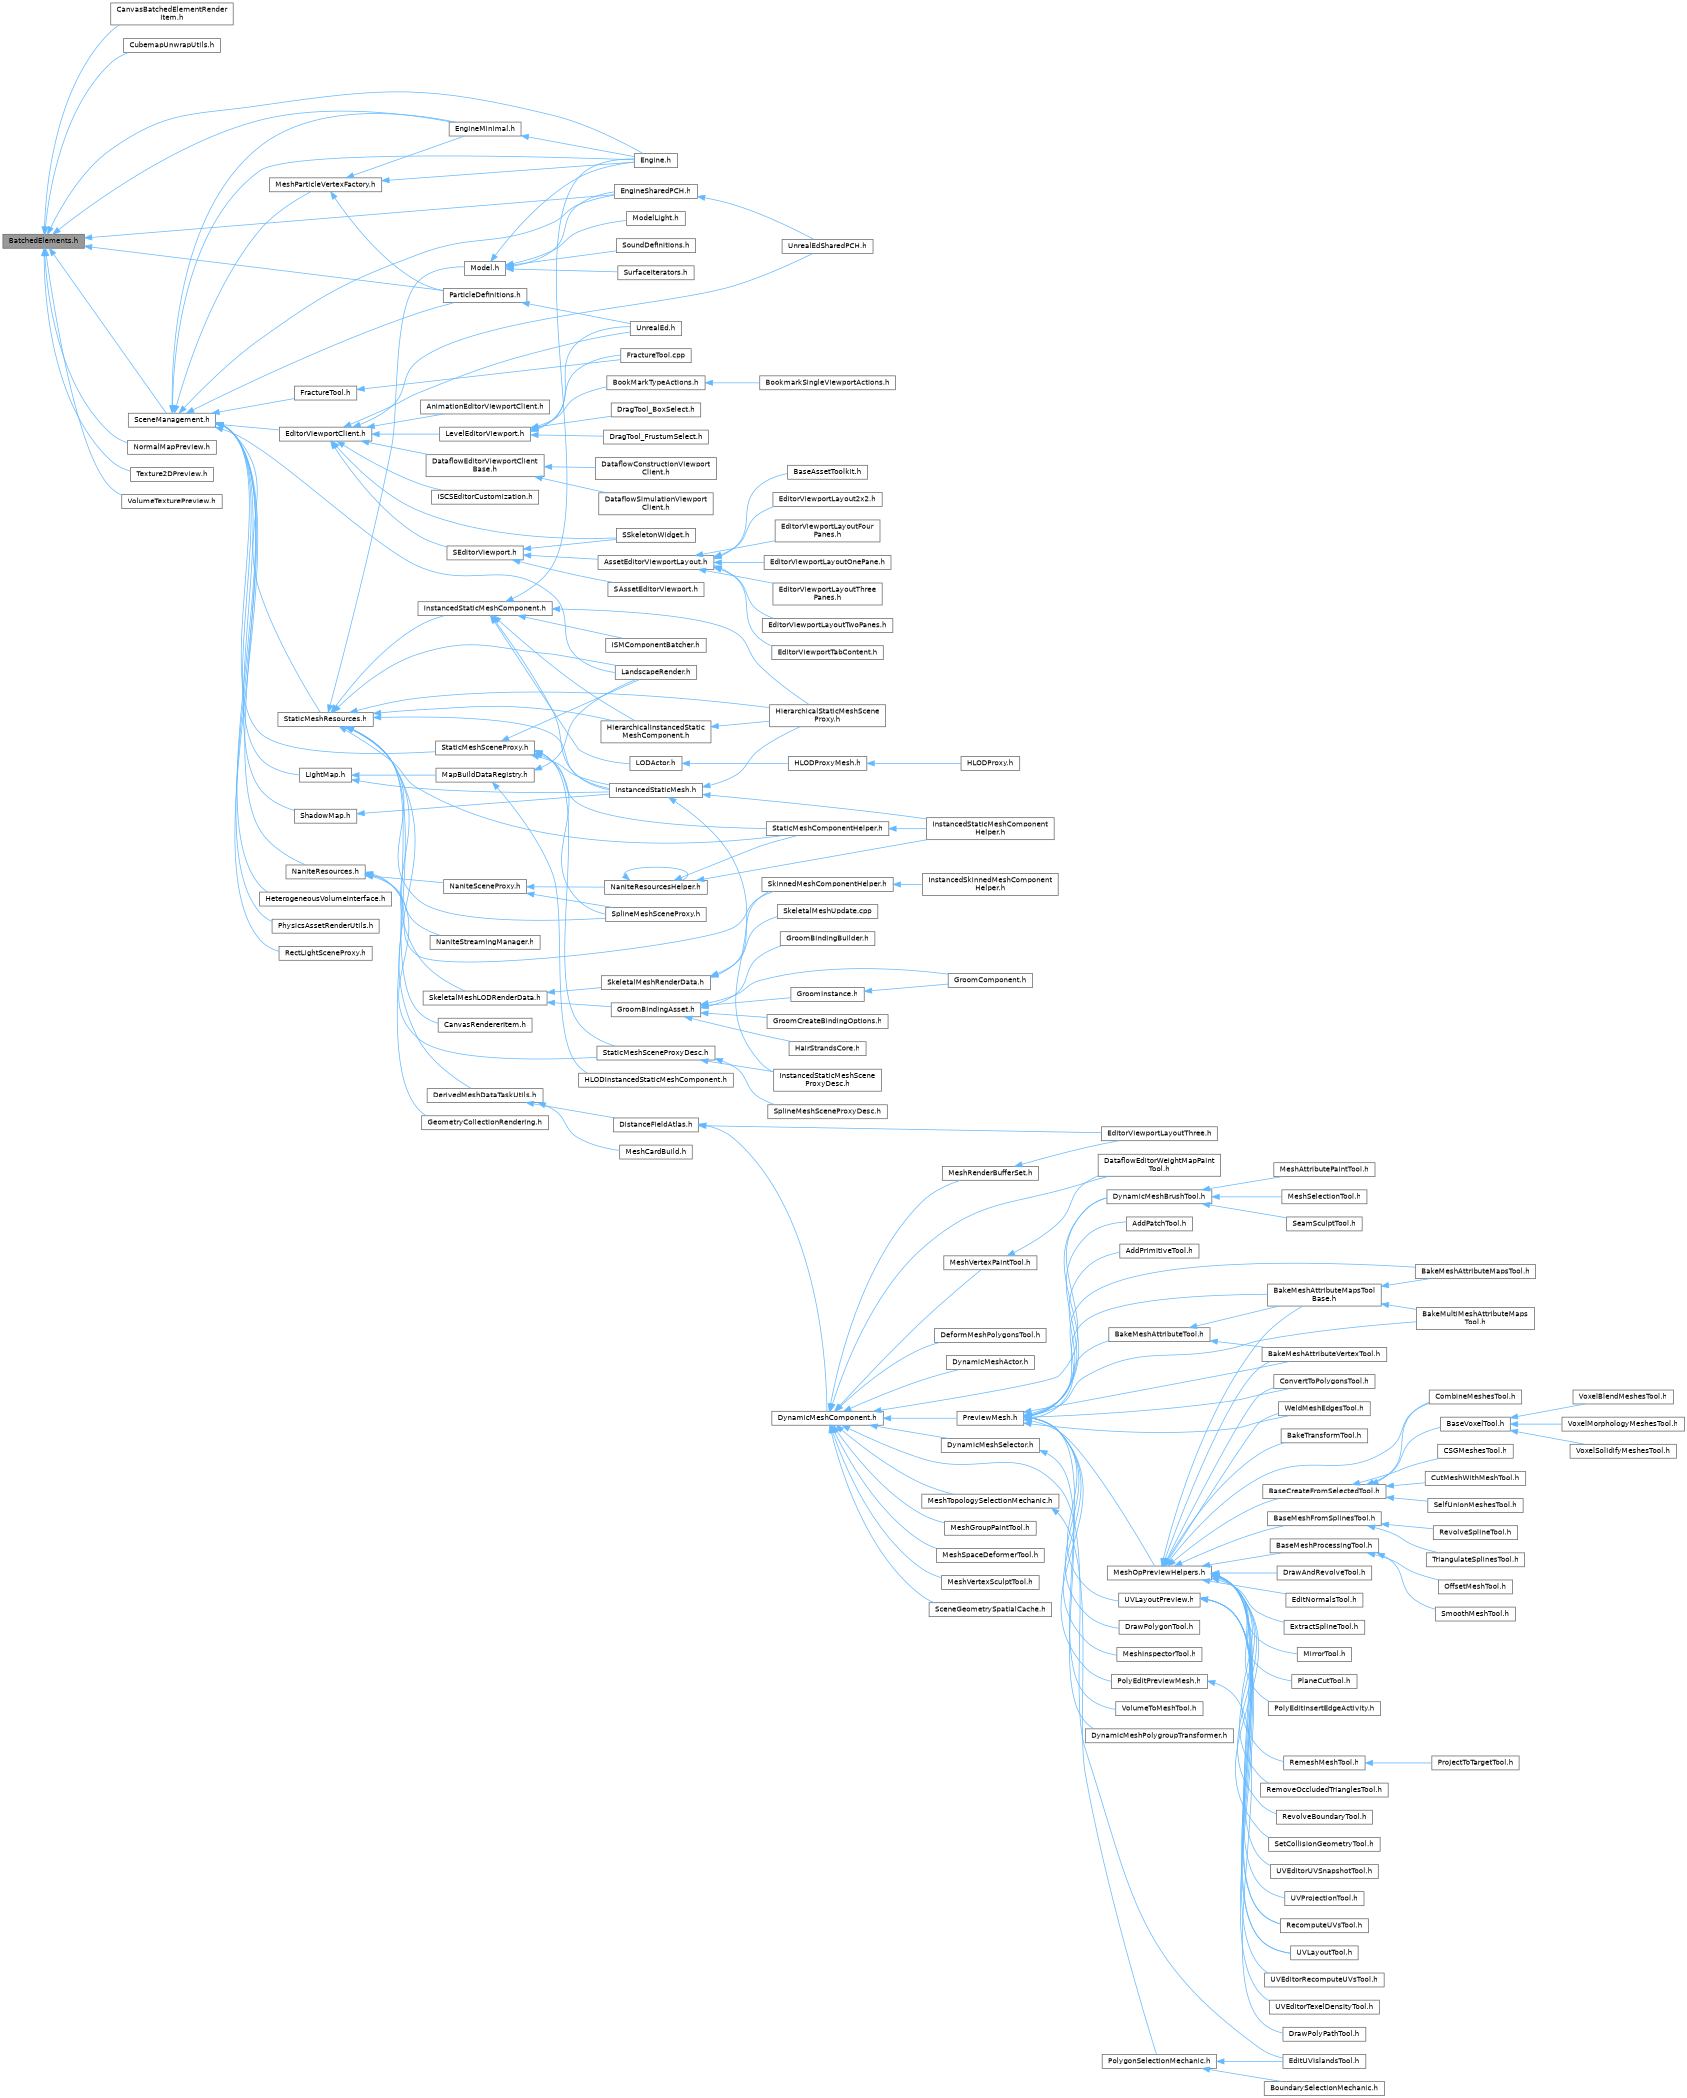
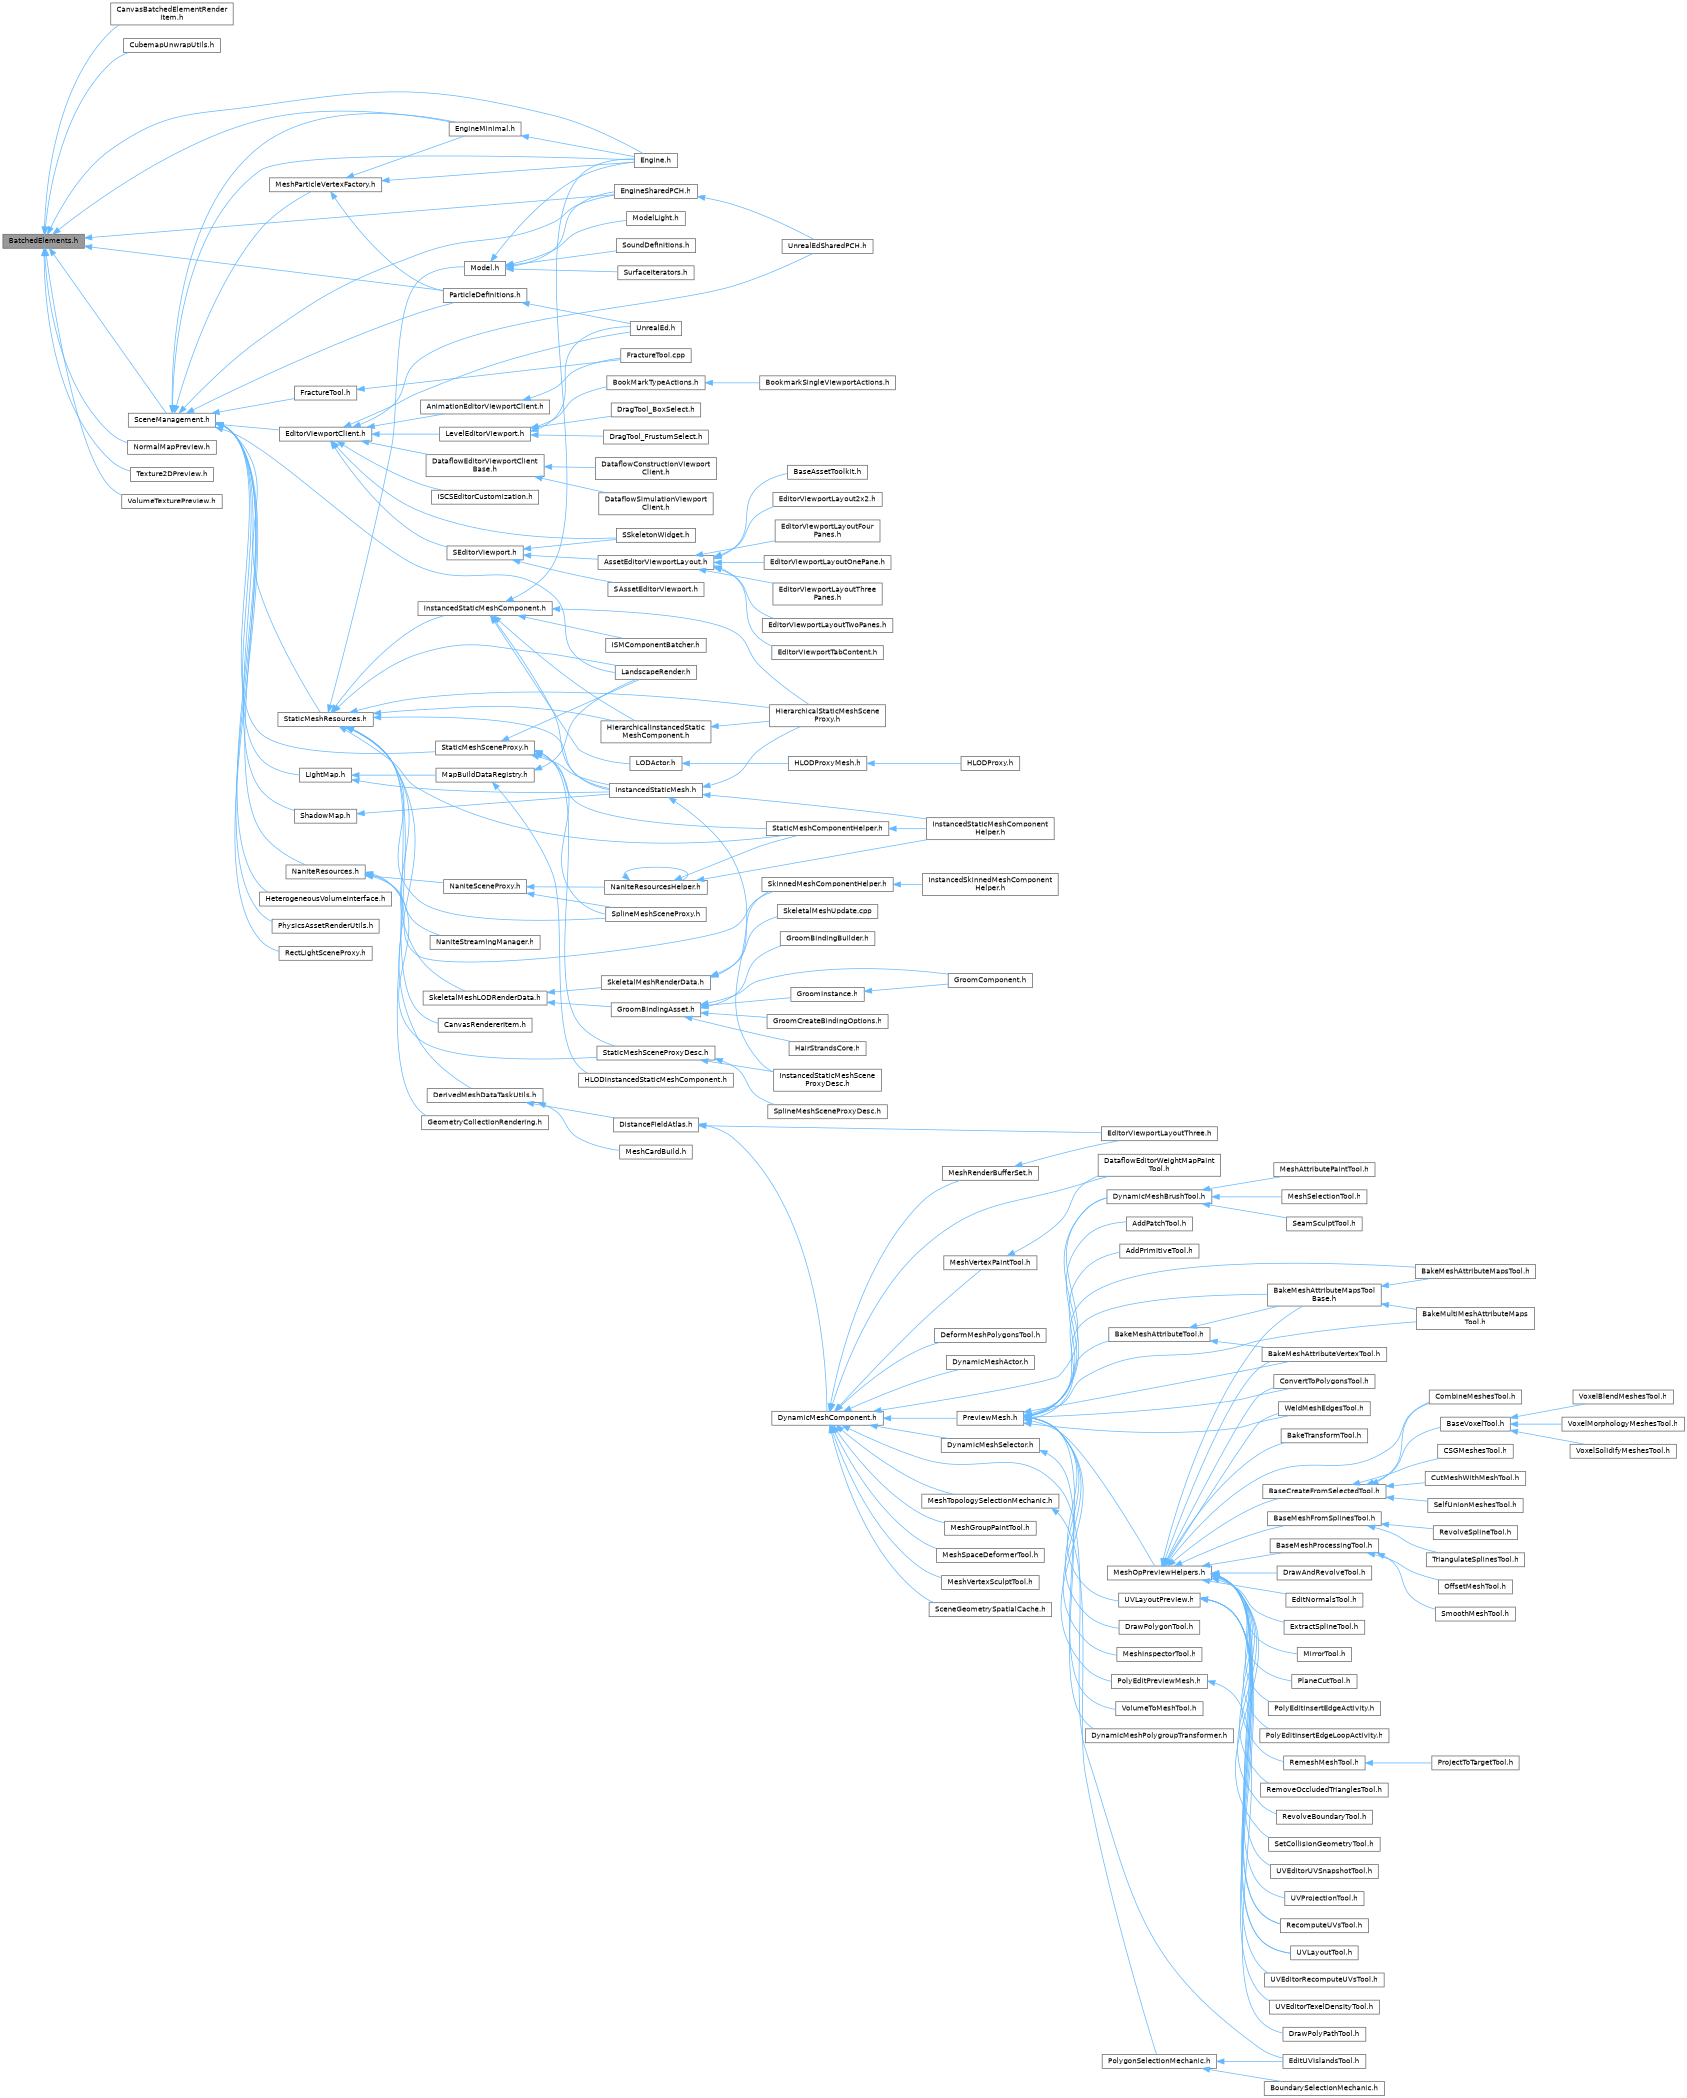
(570, 378) -> (573, 372)
none -> (1324, 1736)
